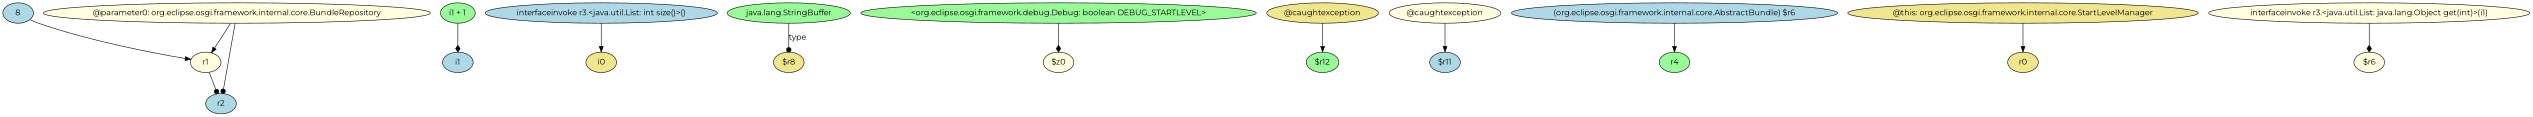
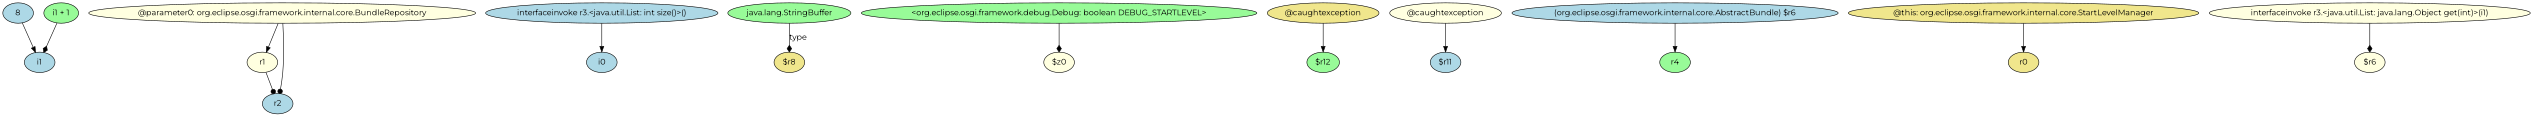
(789, 35) -> (789, 34)
(107, 43) -> (28, 35)
(601, 62) -> (602, 62)
